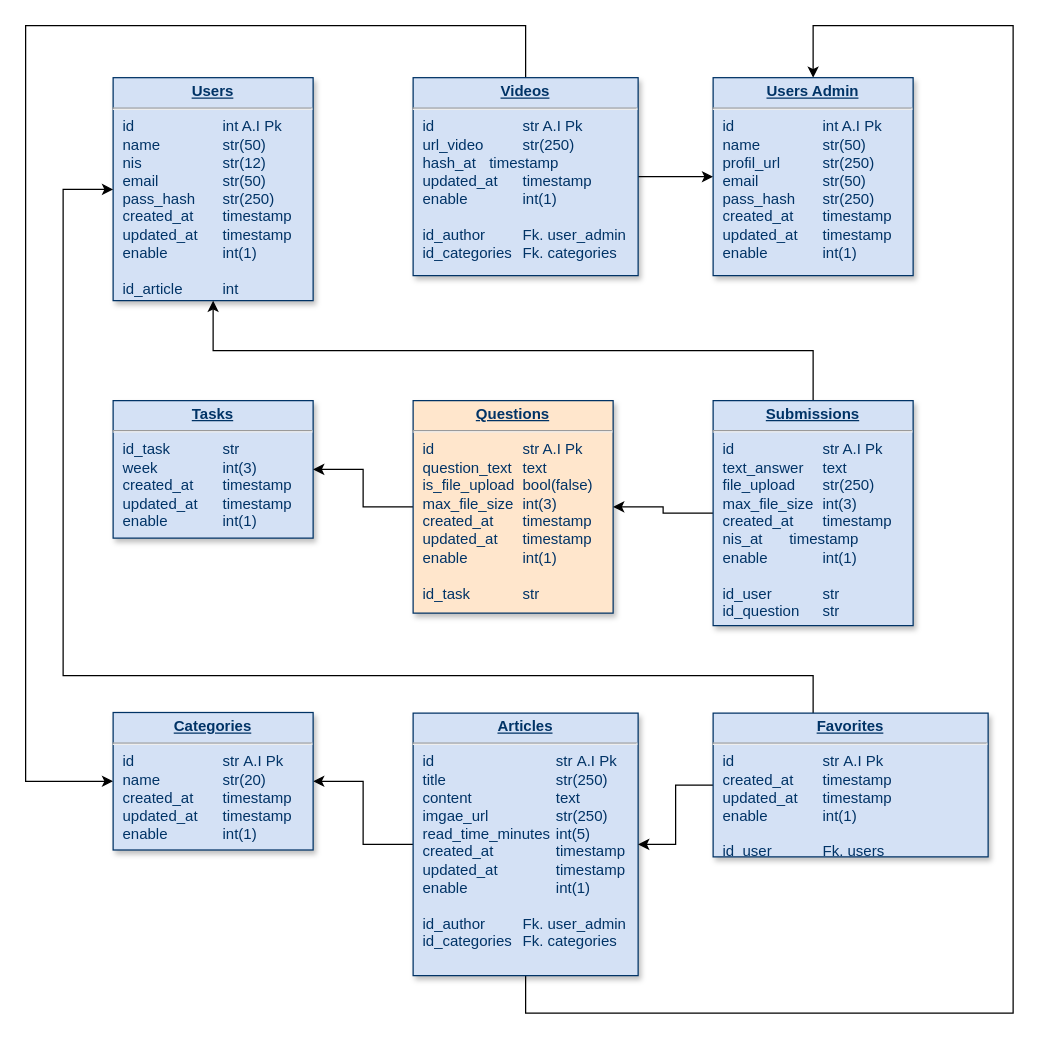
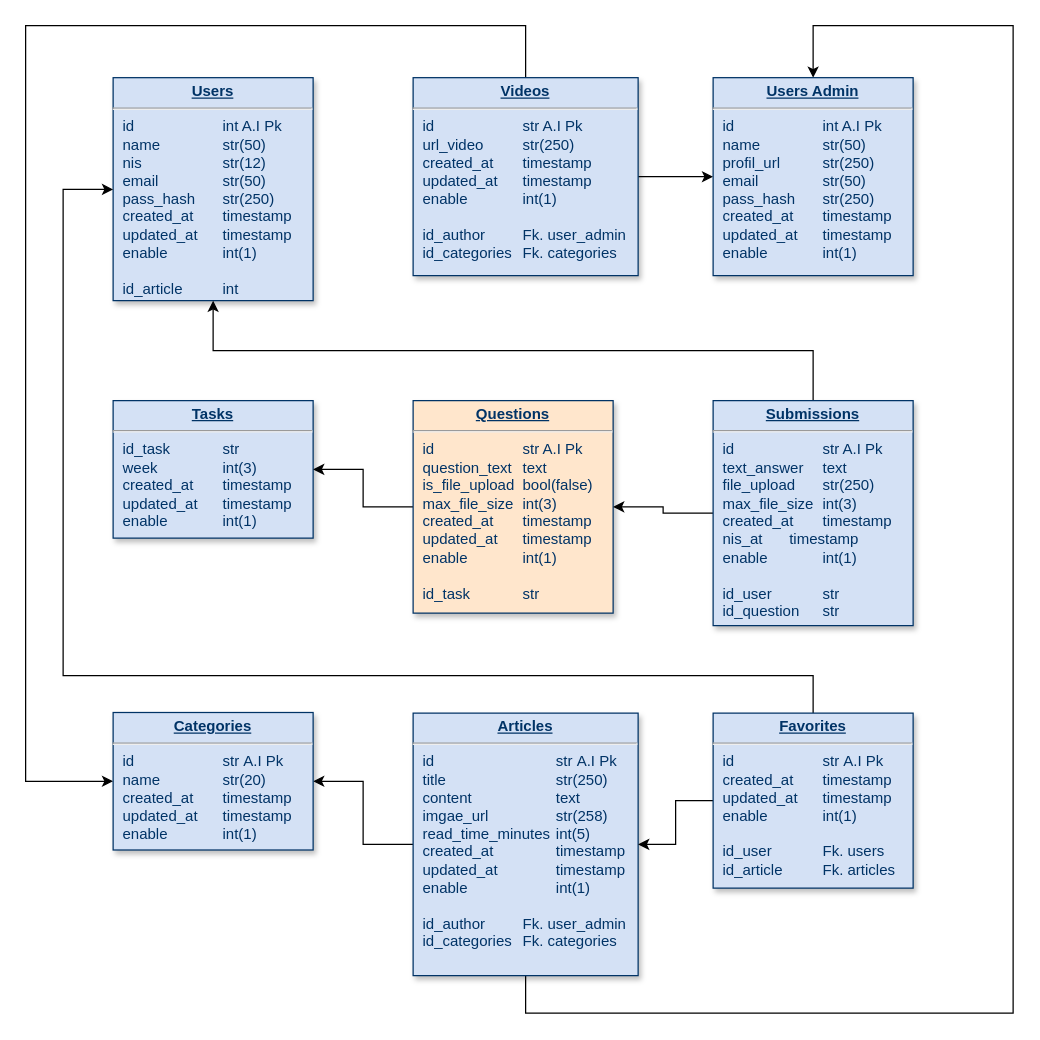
(521, 150) -> (521, 150)
(851, 785) -> (813, 801)
(521, 812) -> (521, 812)
